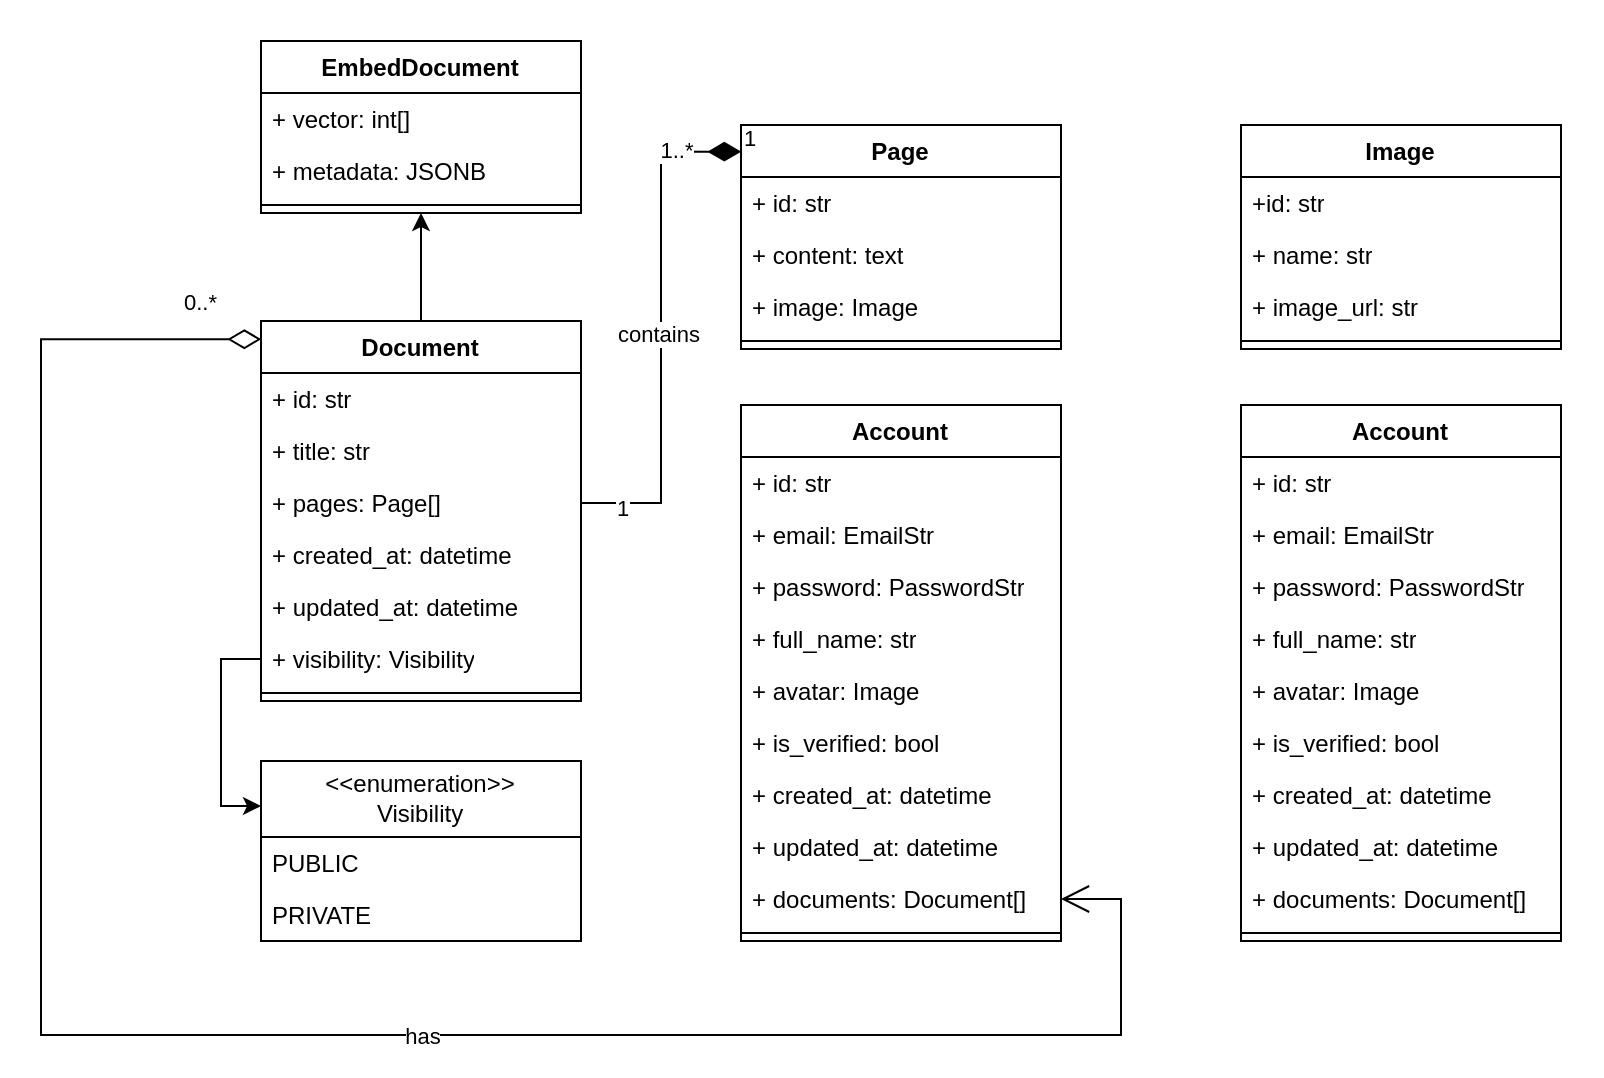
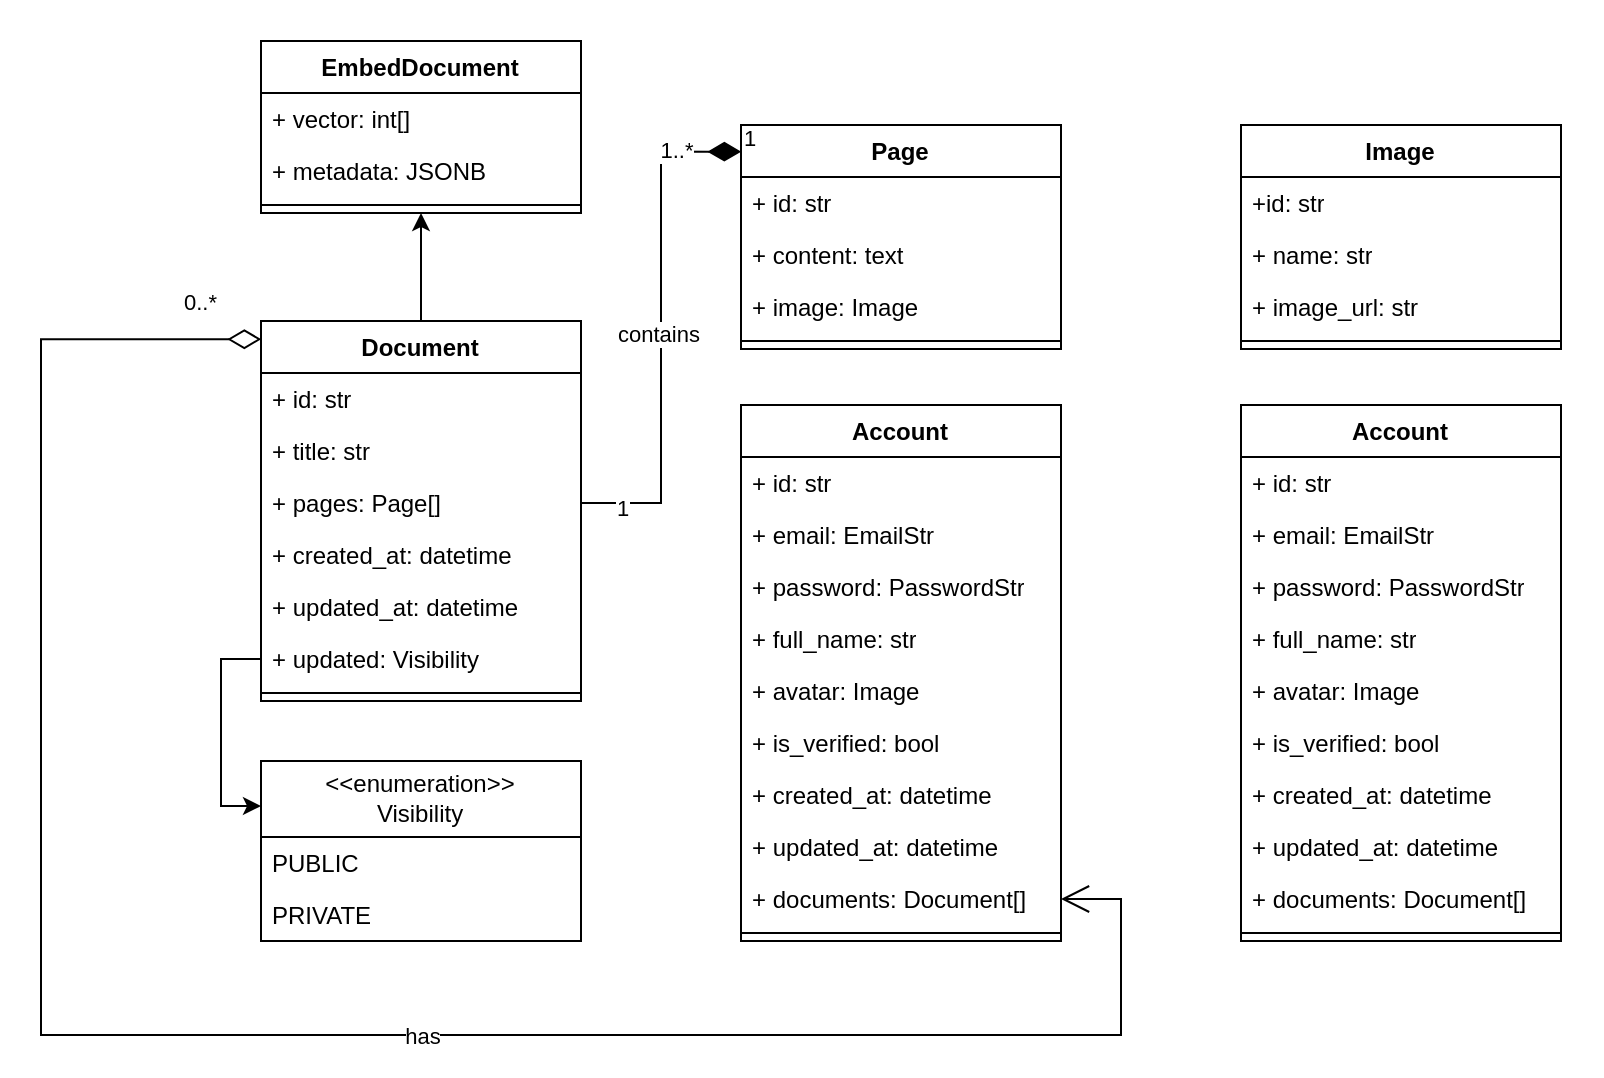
(394, 661) -> (389, 661)
